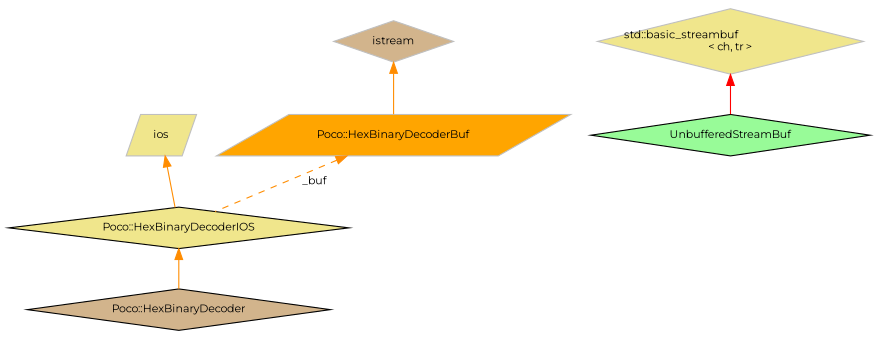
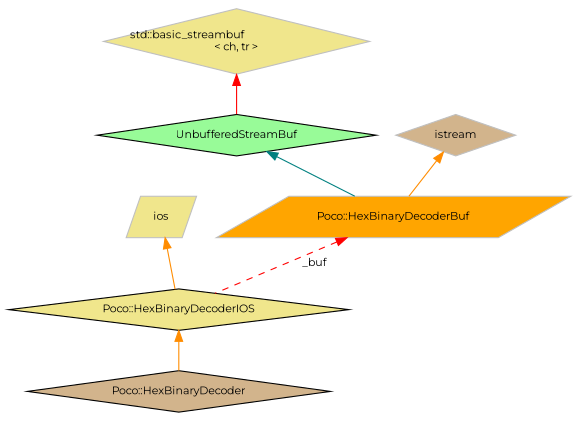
none -> (316, 176)
(276, 186) -> (276, 268)
